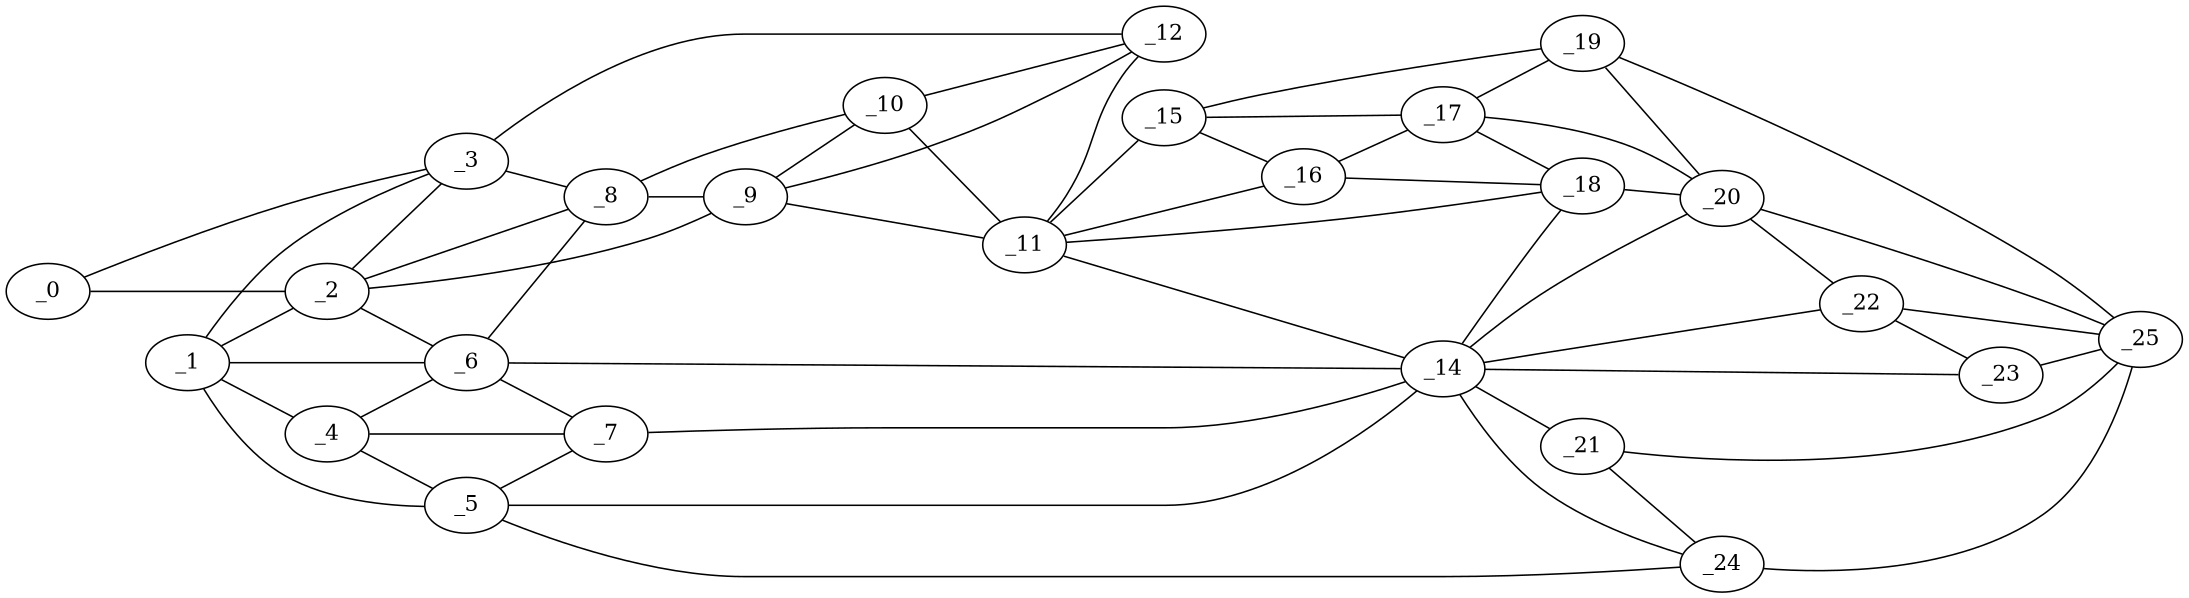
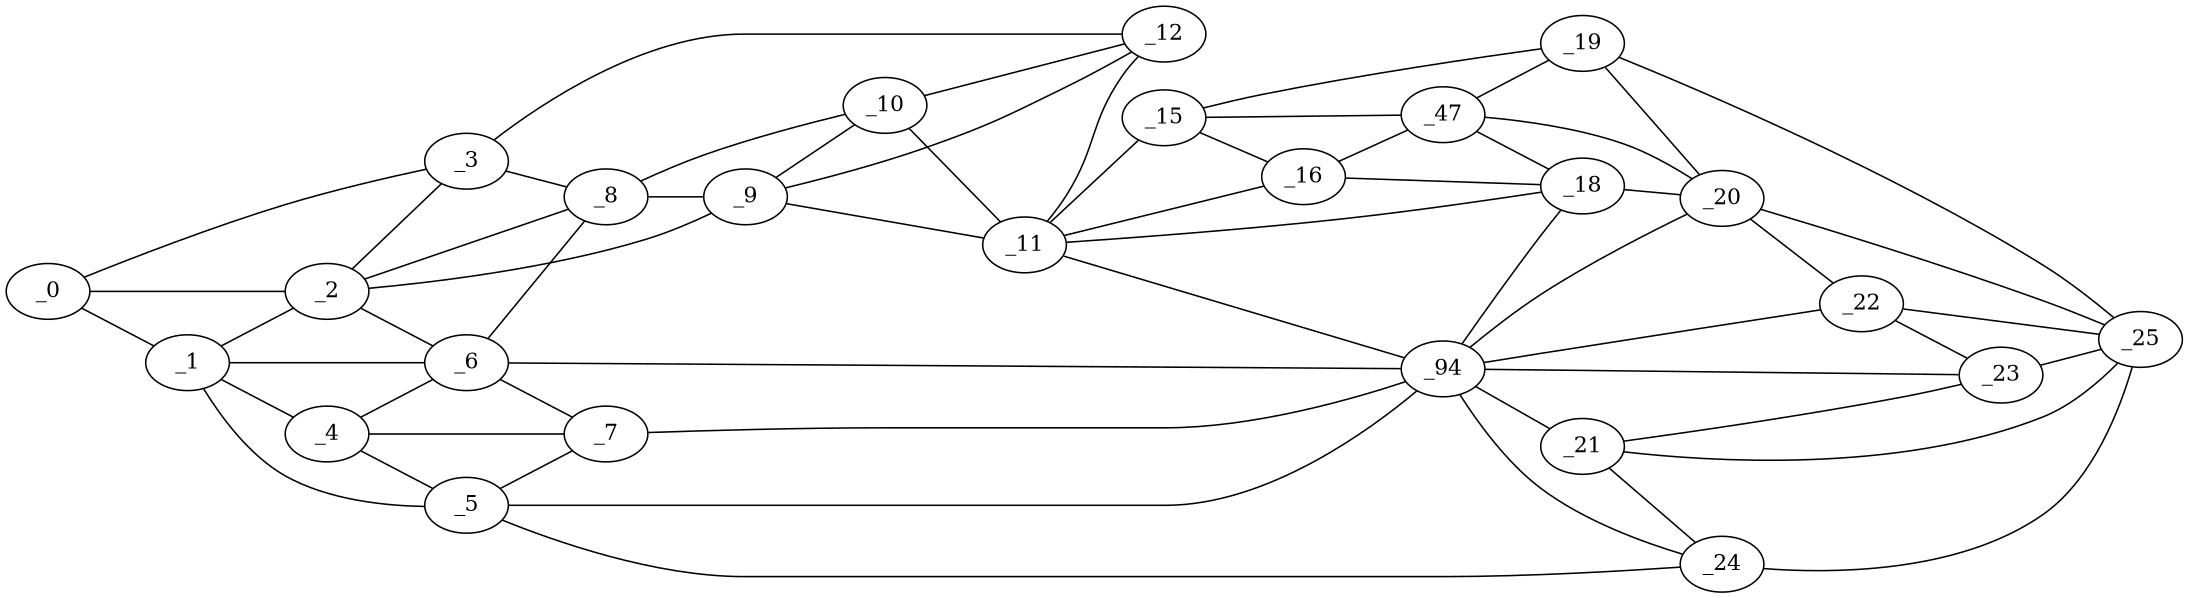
(1443, 115) -> (1443, 115)
(303, 237) -> (118, 327)
(1443, 369) -> (1443, 369)
none -> (1793, 416)
